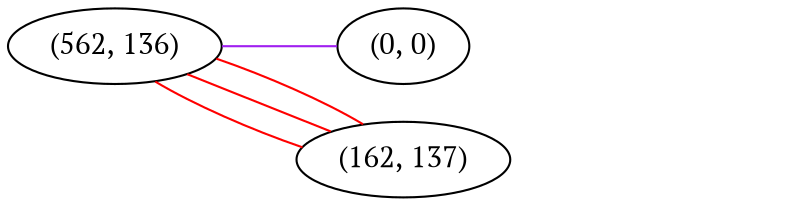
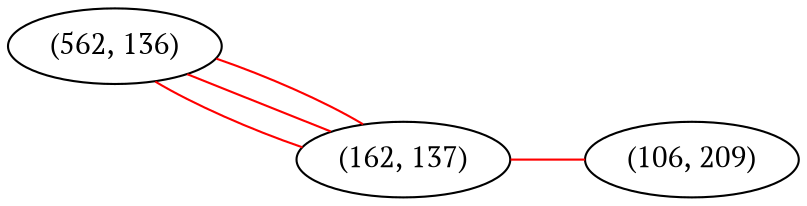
(403, 46) -> none
none -> (692, 160)
